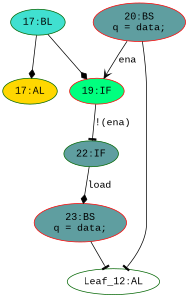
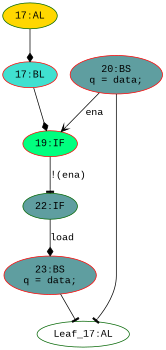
(38, 22) -> (30, 75)
(34, 52) -> (30, 41)
(113, 282) -> (83, 334)
